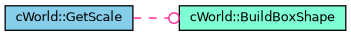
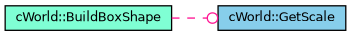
(151, 18) -> (189, 18)
